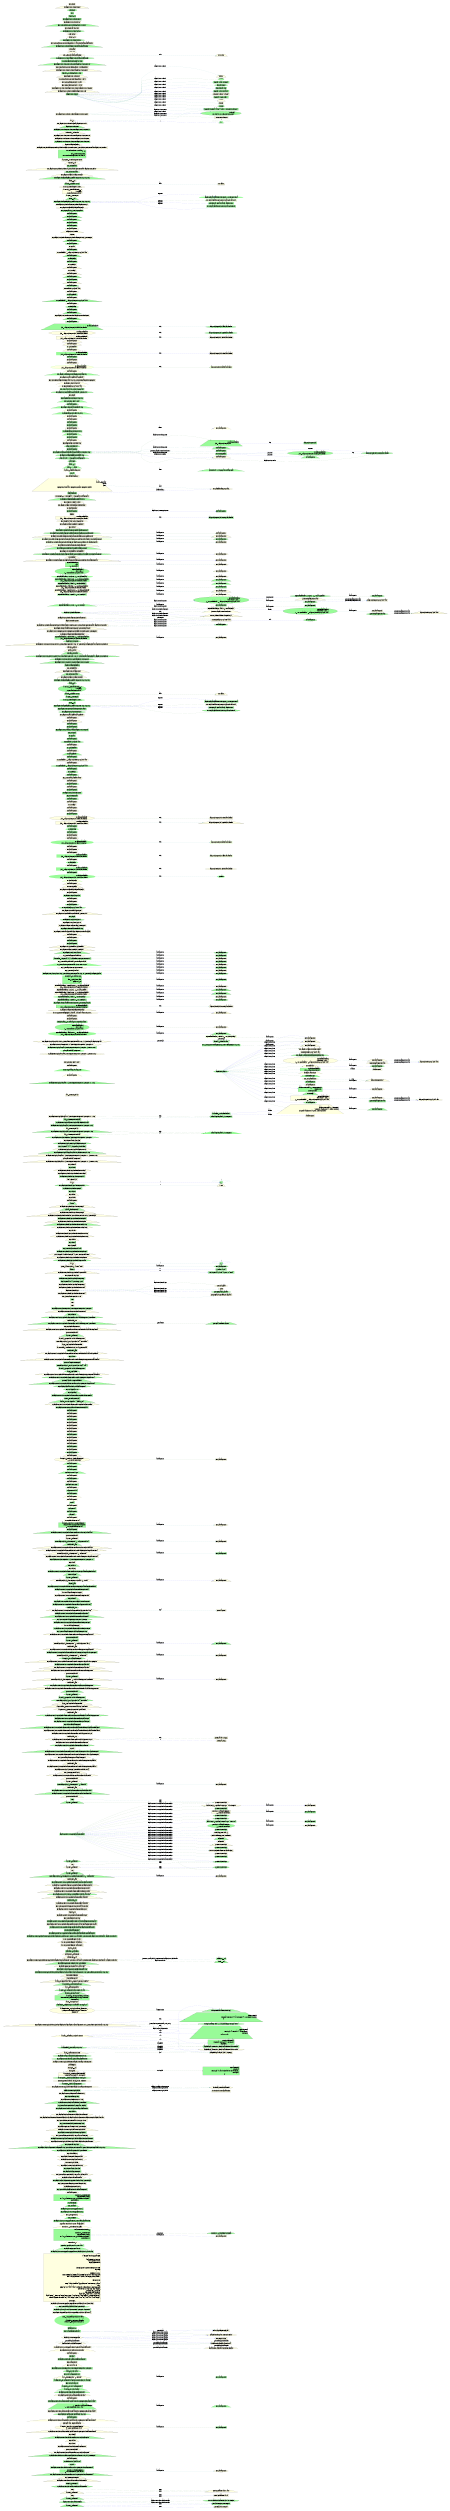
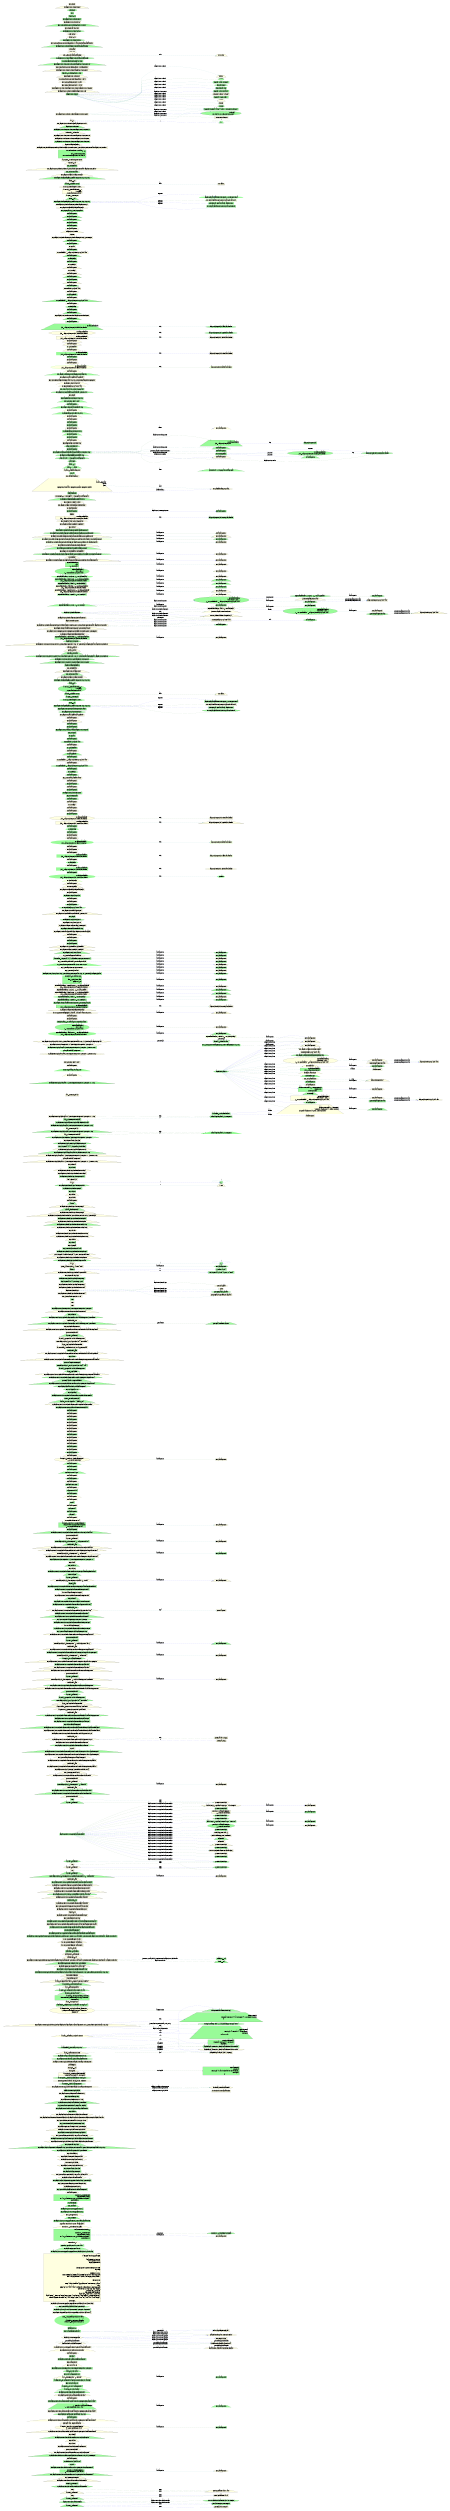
(160, 92) -> (160, 92)
(160, 2334) -> (160, 2334)
